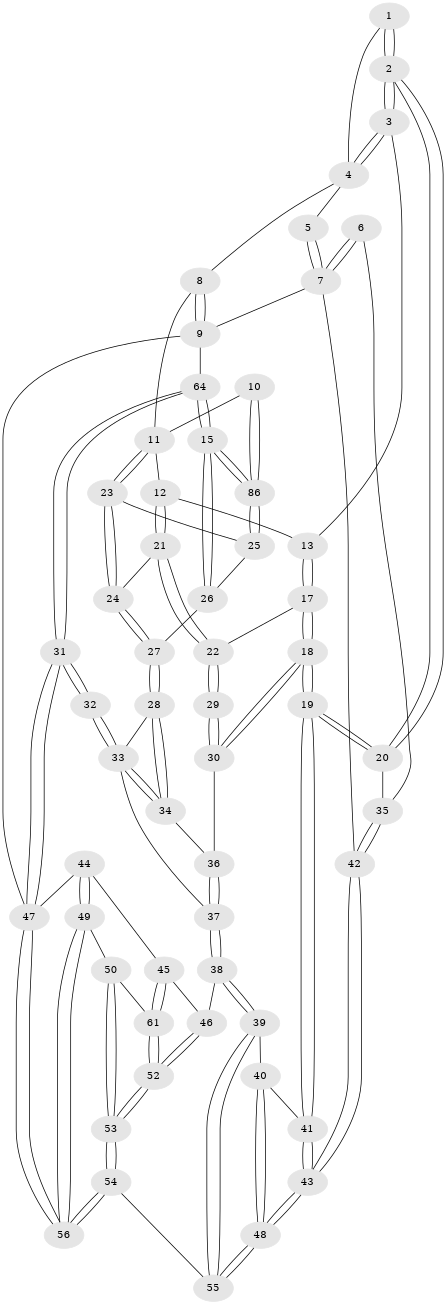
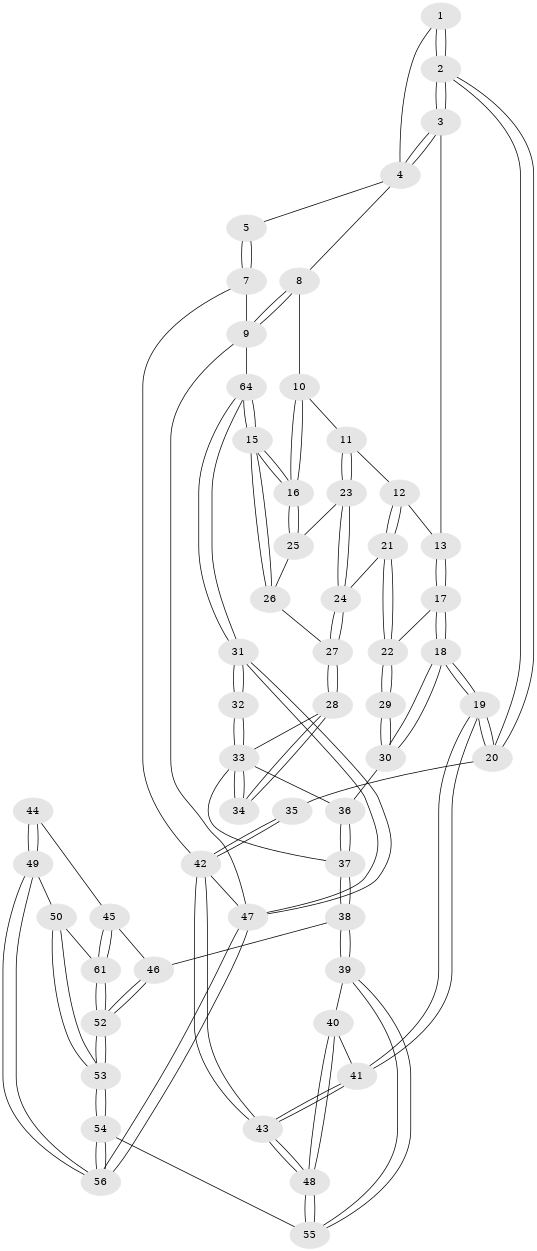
(361, 228) -> none
(163, 357) -> (300, 334)
(255, 493) -> (294, 493)
(190, 838) -> (292, 785)
(57, 891) -> (225, 891)
